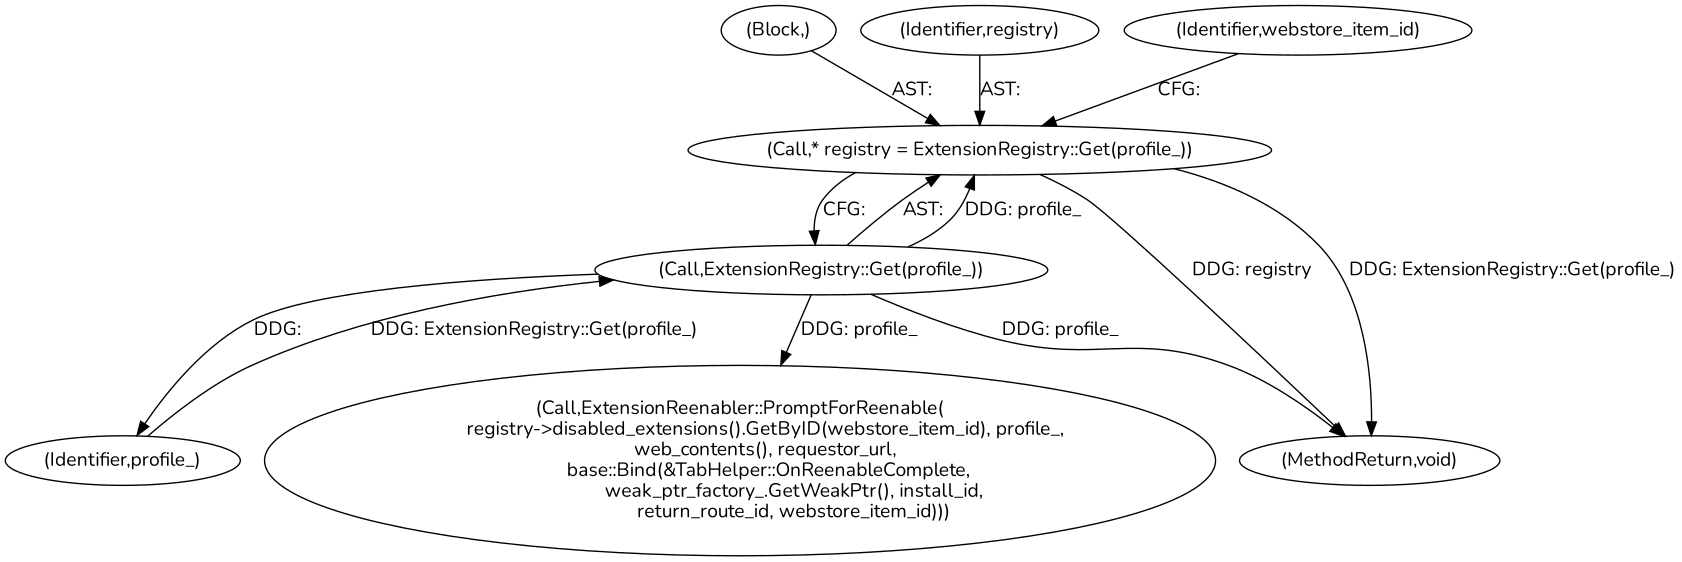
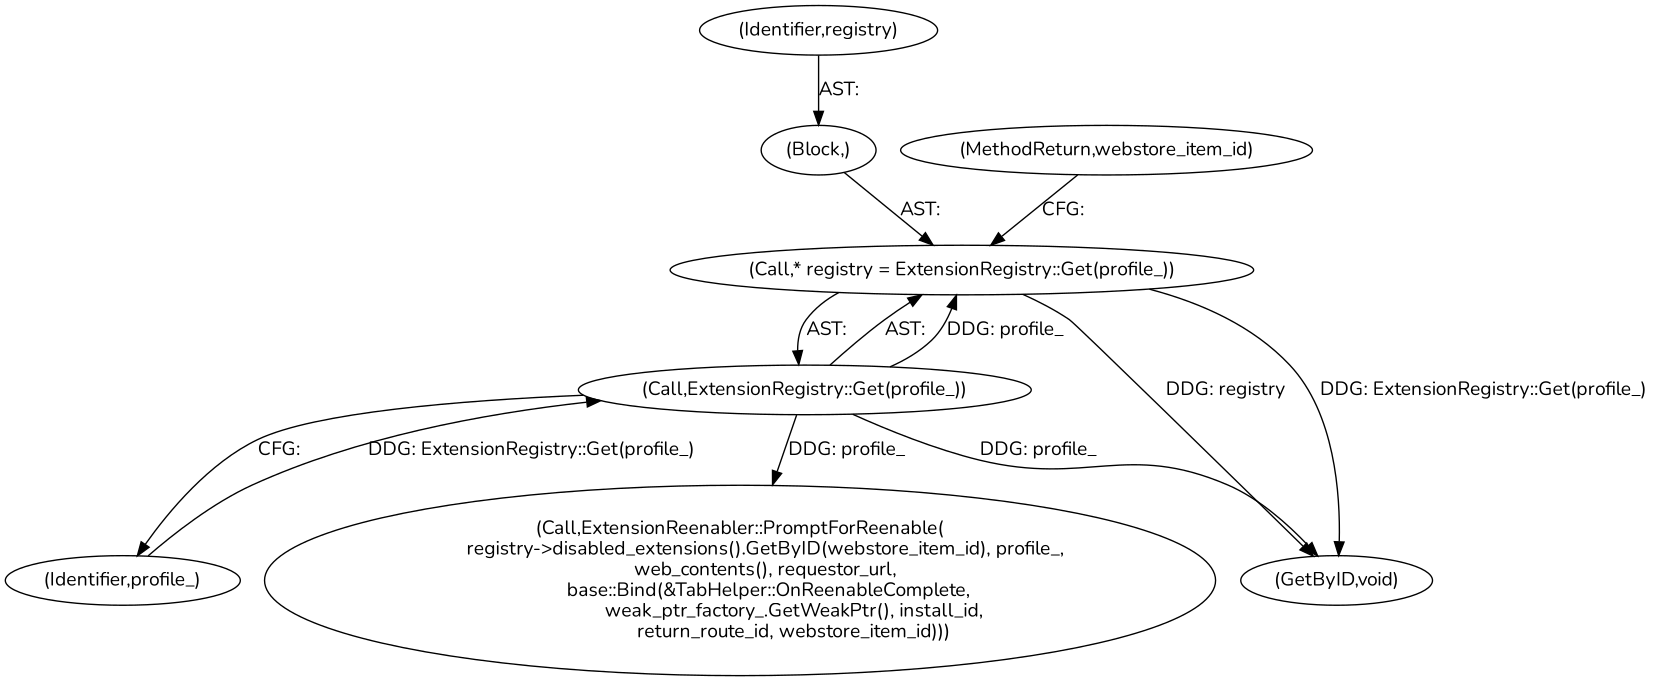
(1298, 30) -> (1107, 150)
(980, 83) -> (819, 83)
(847, 210) -> (830, 330)
(281, 330) -> (282, 450)
(1370, 461) -> (1337, 580)
